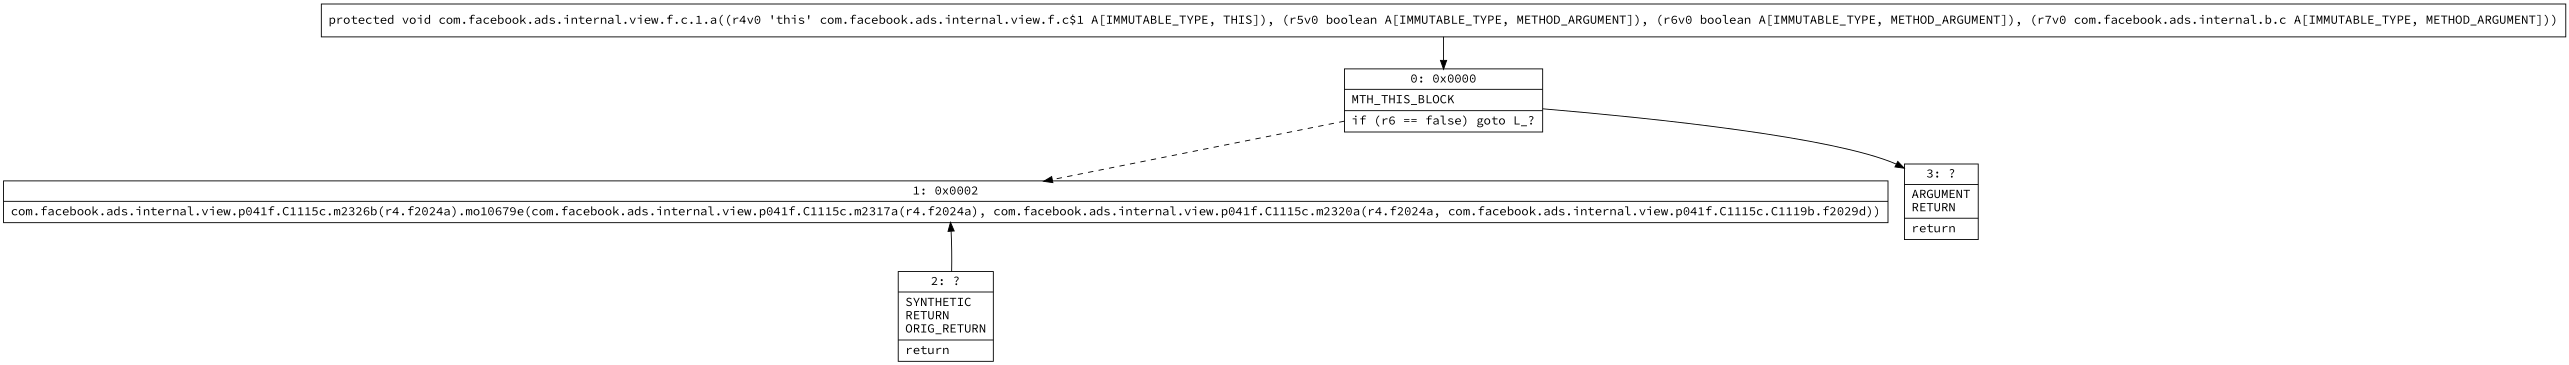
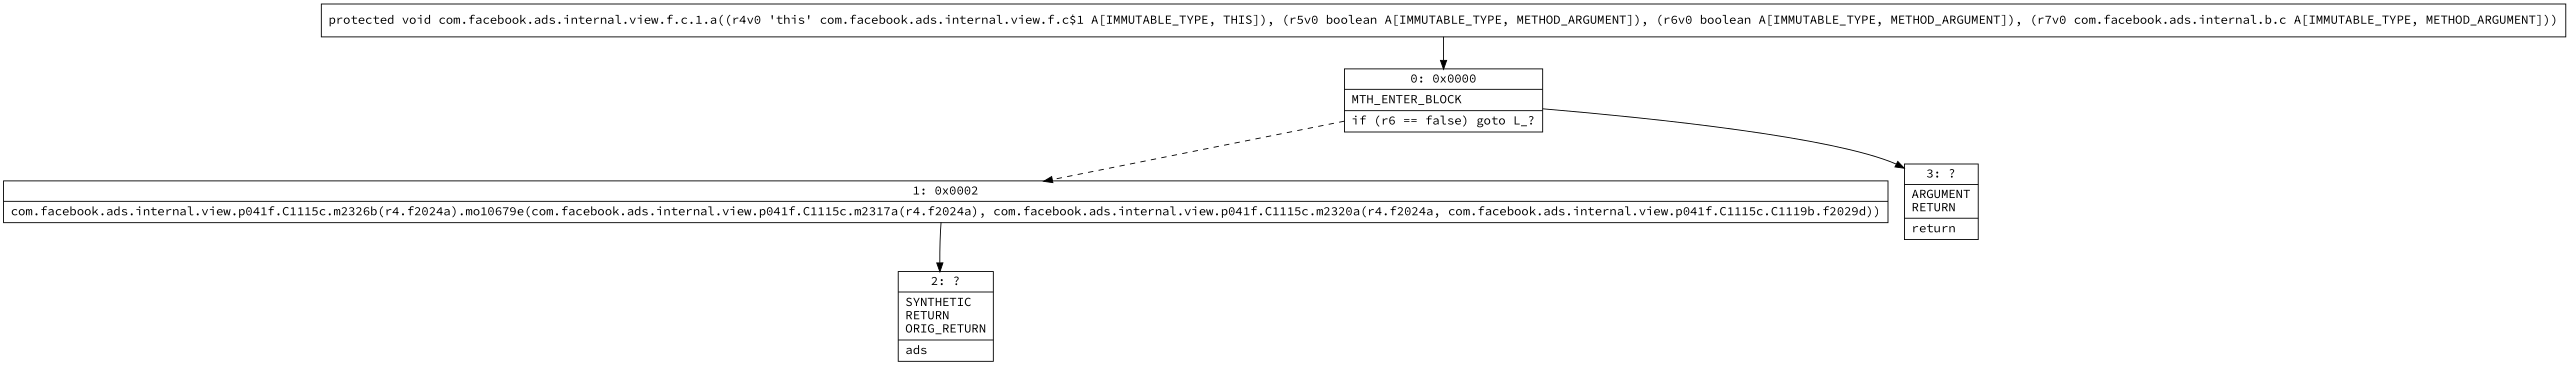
(1403, 100) -> (1407, 100)
(952, 251) -> (940, 243)
(928, 350) -> (916, 350)
